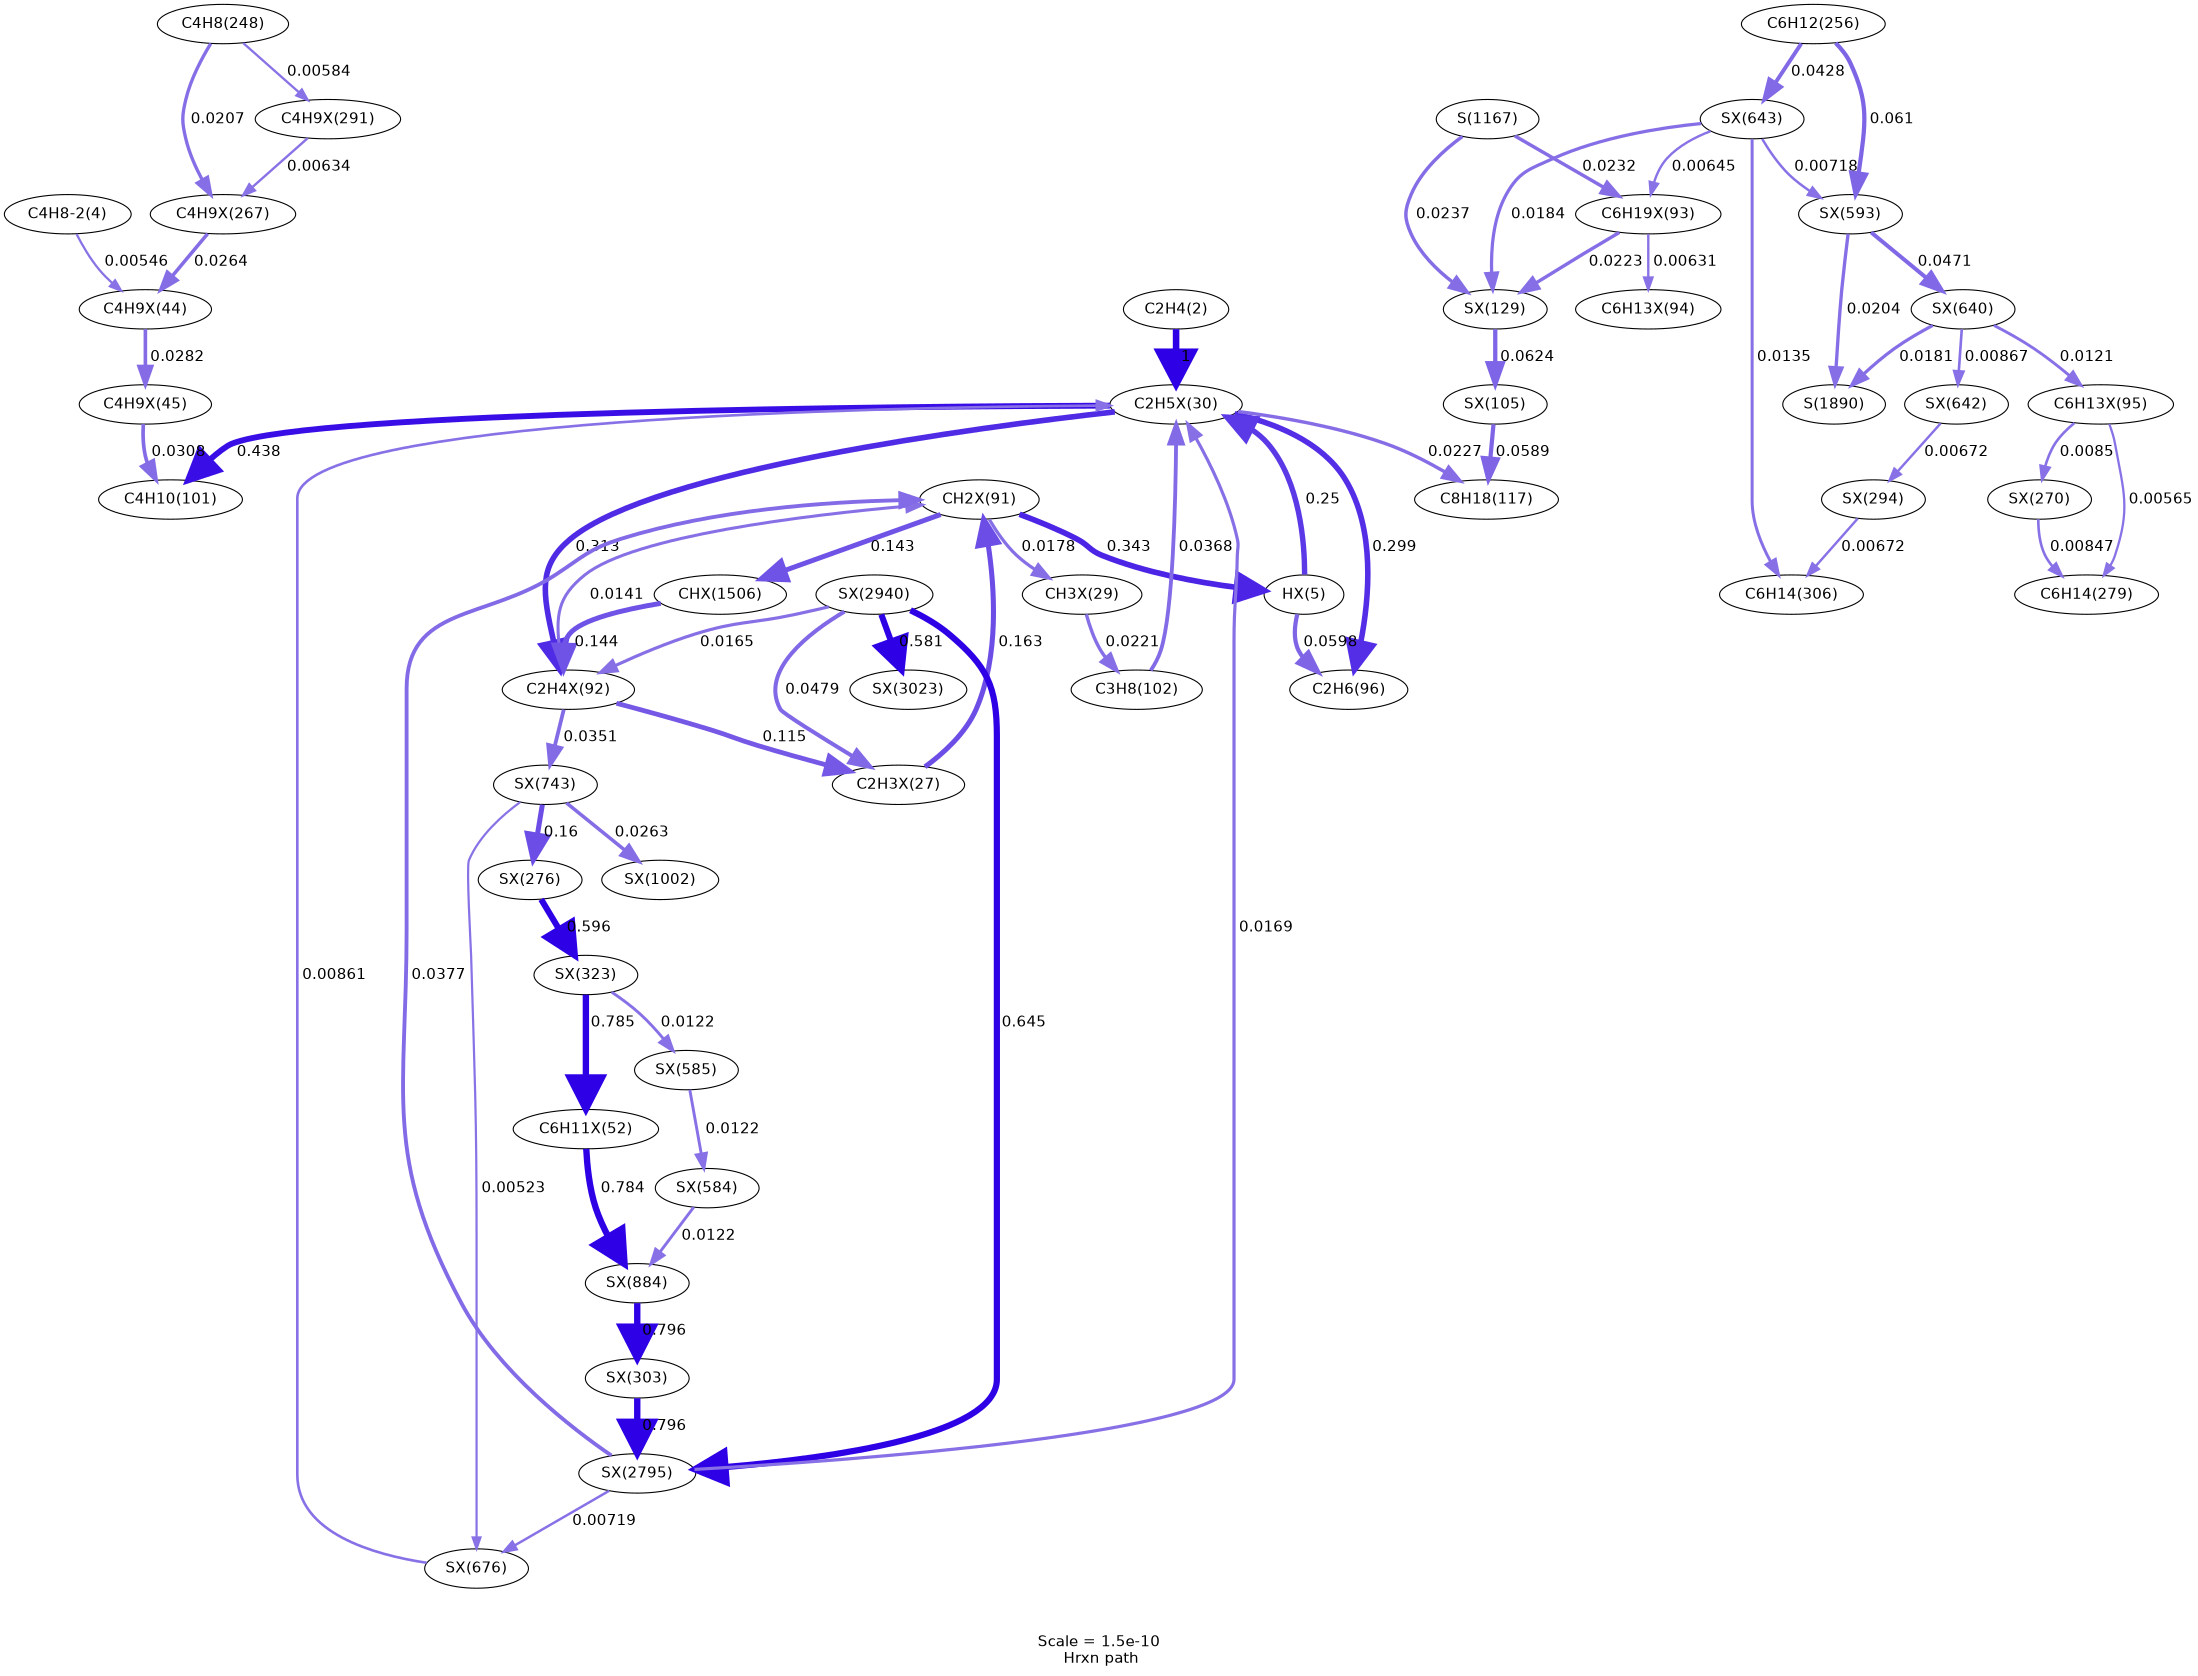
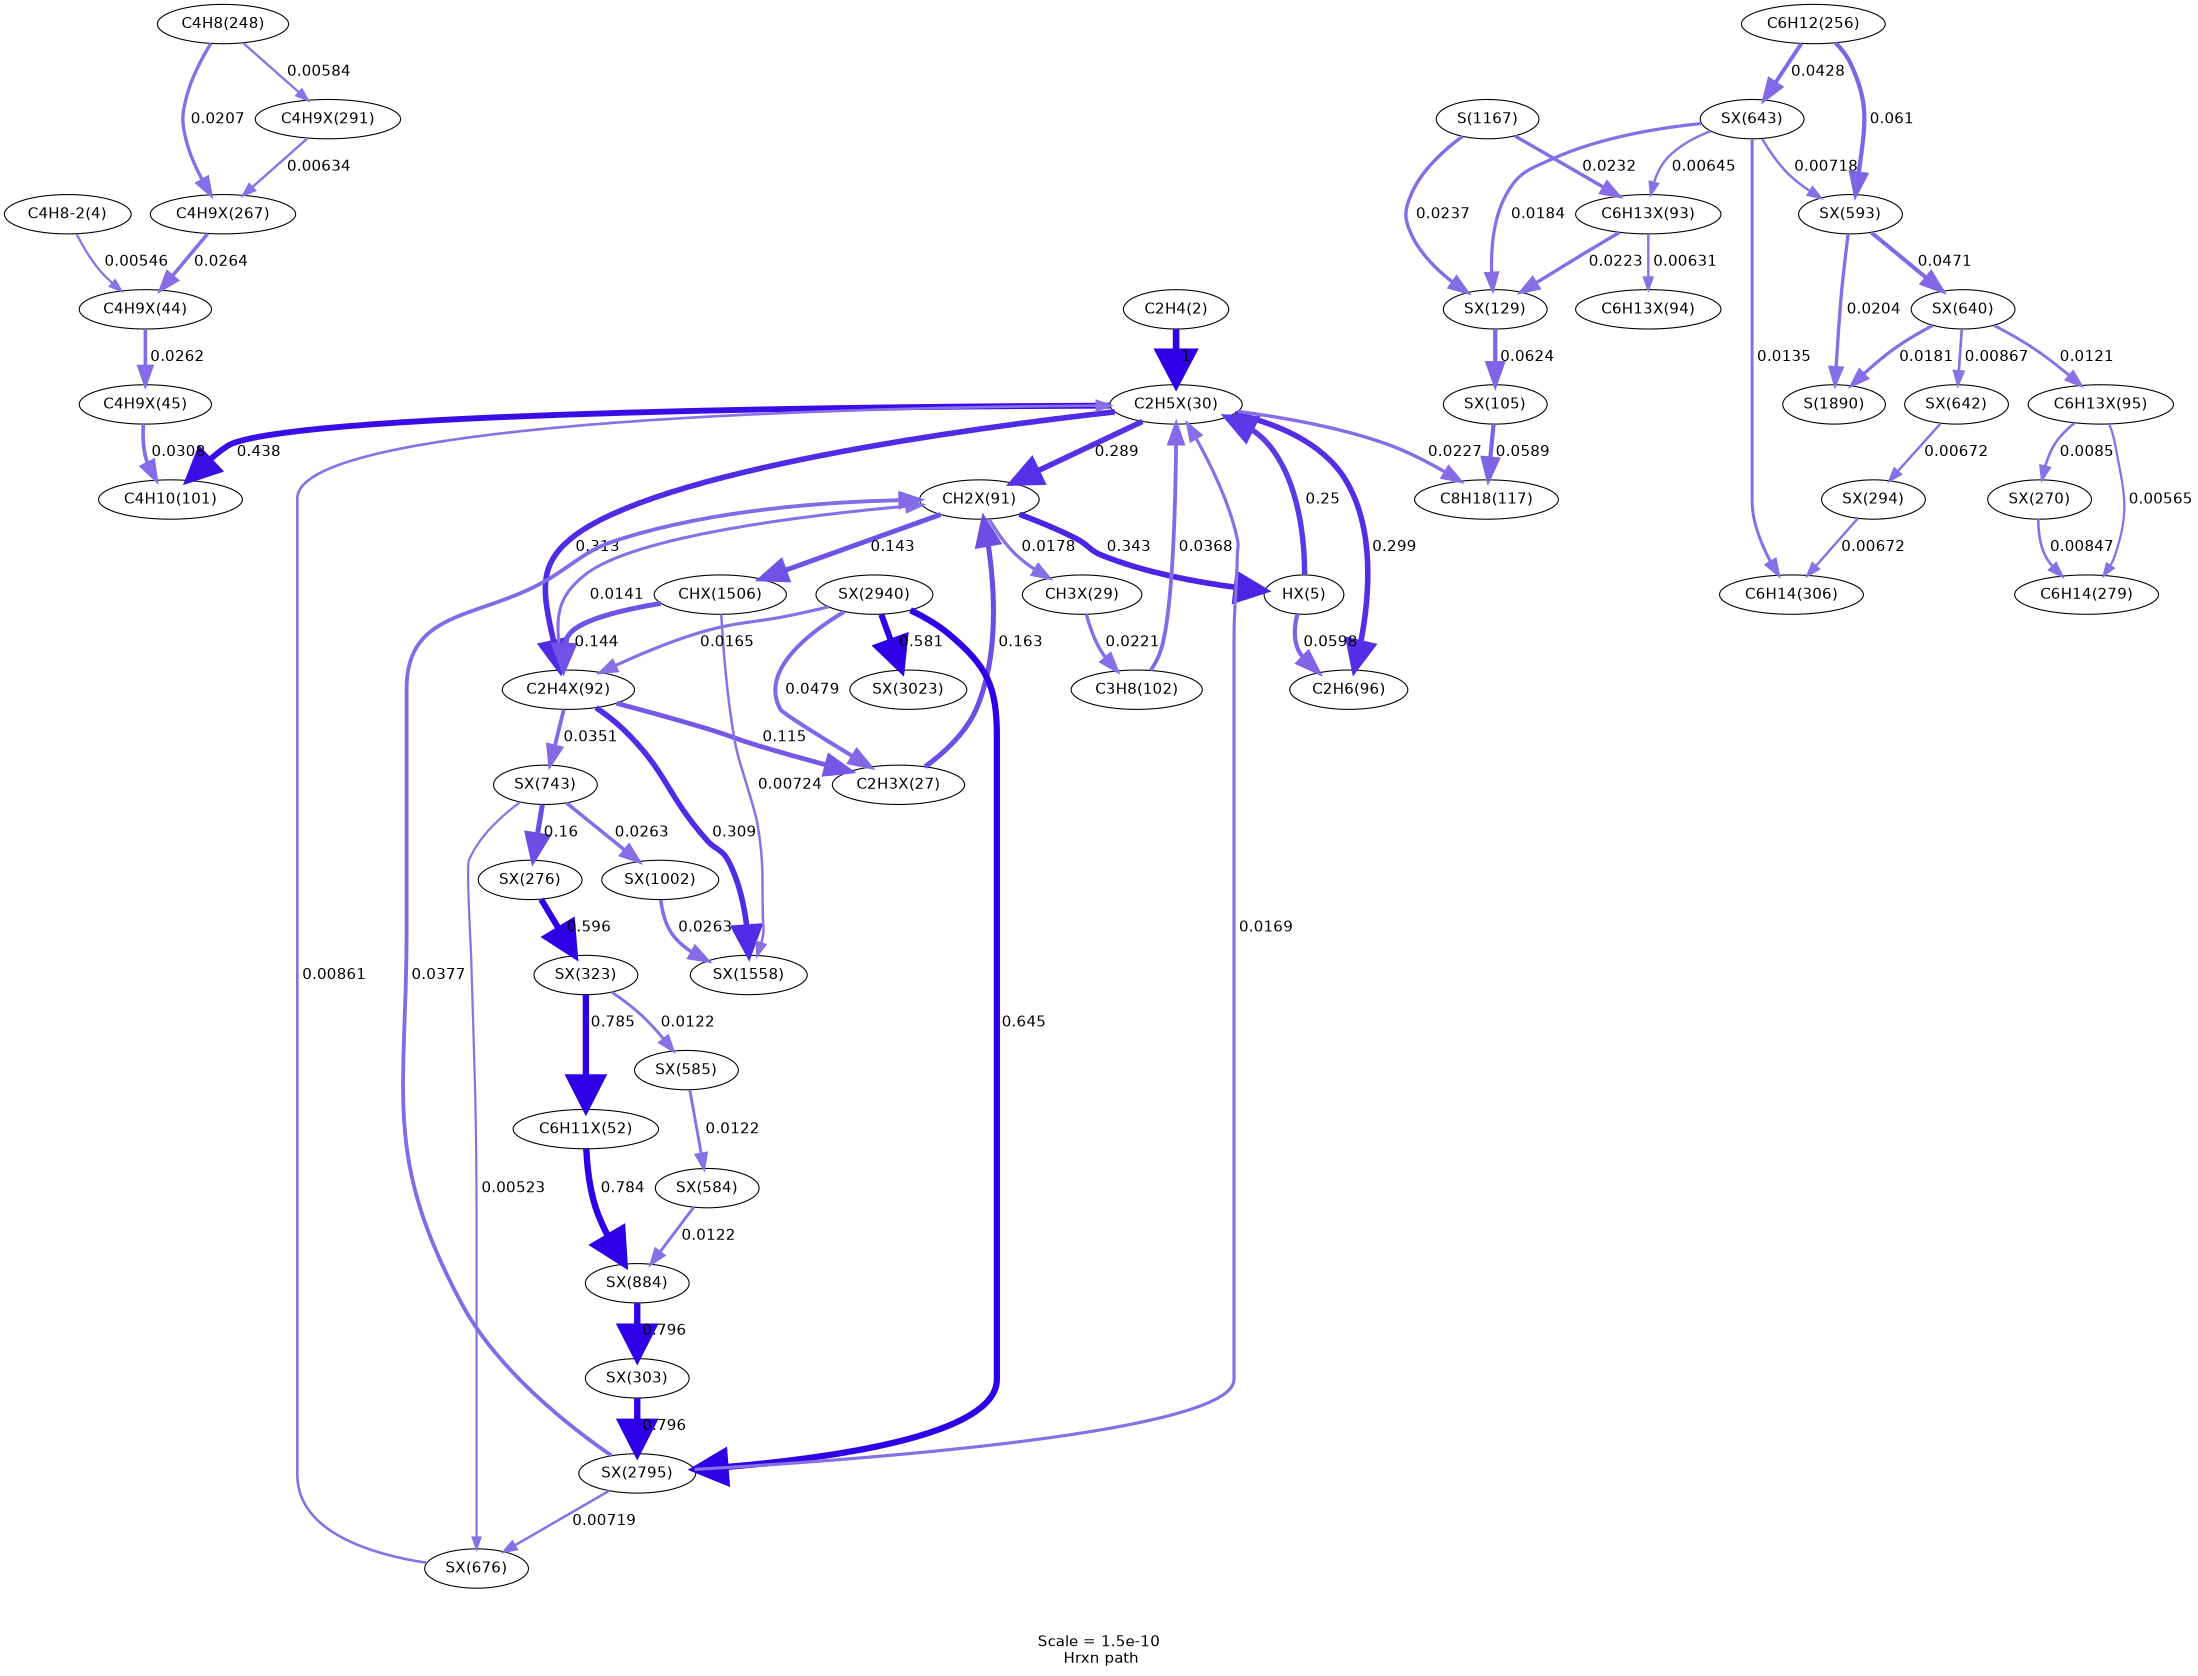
(1648, 214) -> (1648, 214)
(175, 357) -> (175, 357)
none -> (1090, 446)
none -> (749, 975)
